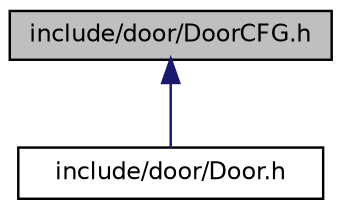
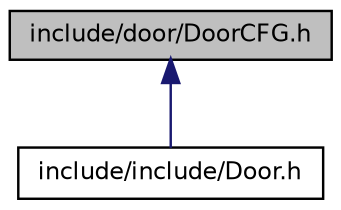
(171, 173) -> (171, 173)
